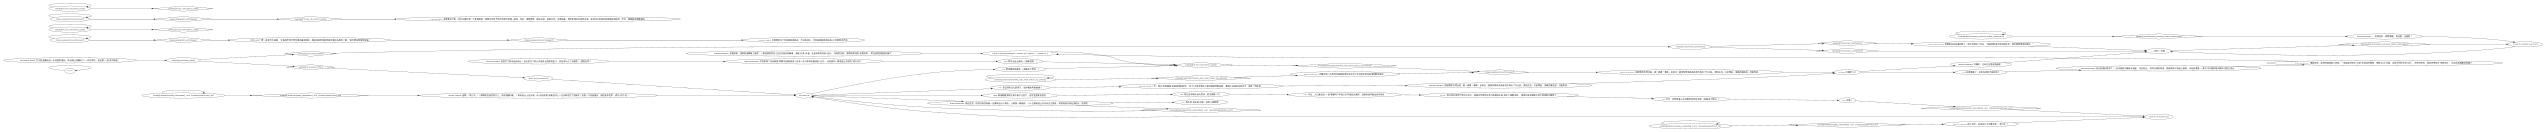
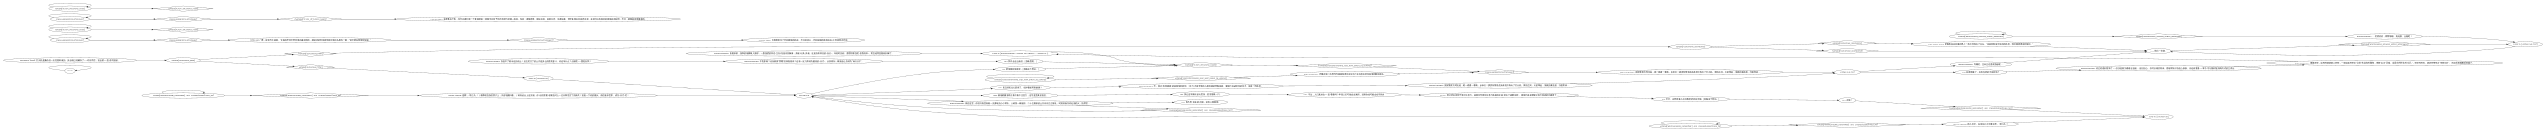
(1847, 72) -> (1847, 72)
